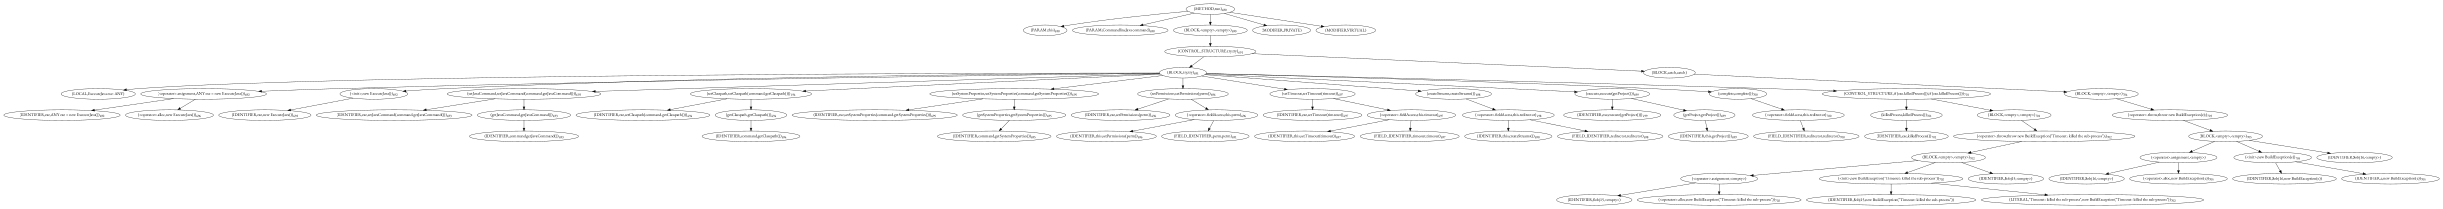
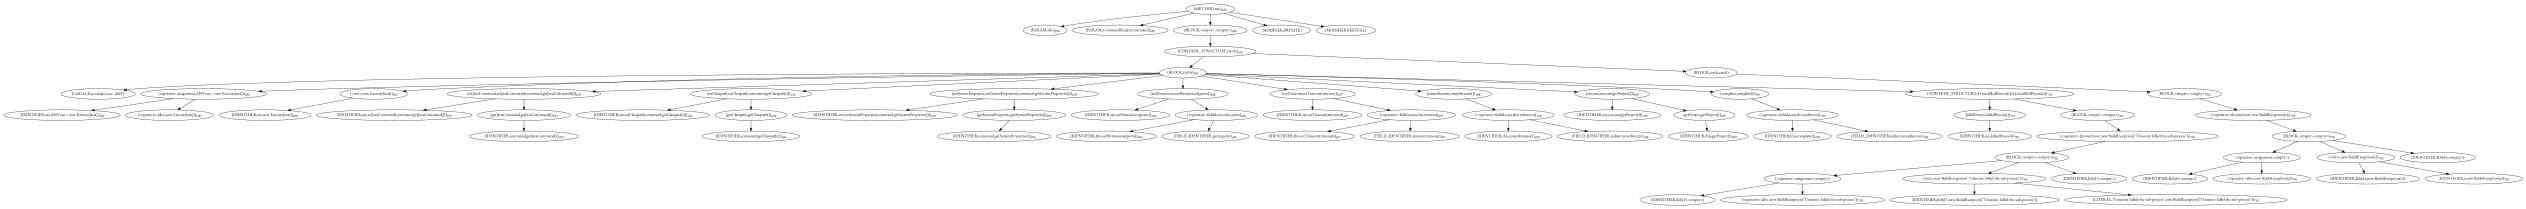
none -> (1792, 136)
